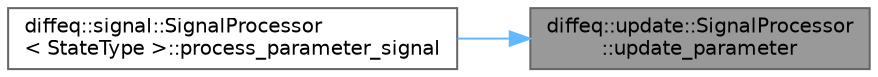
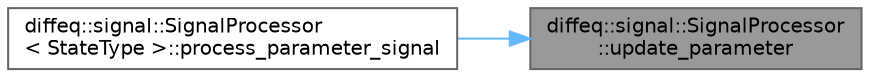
(700, 39) -> (696, 39)
